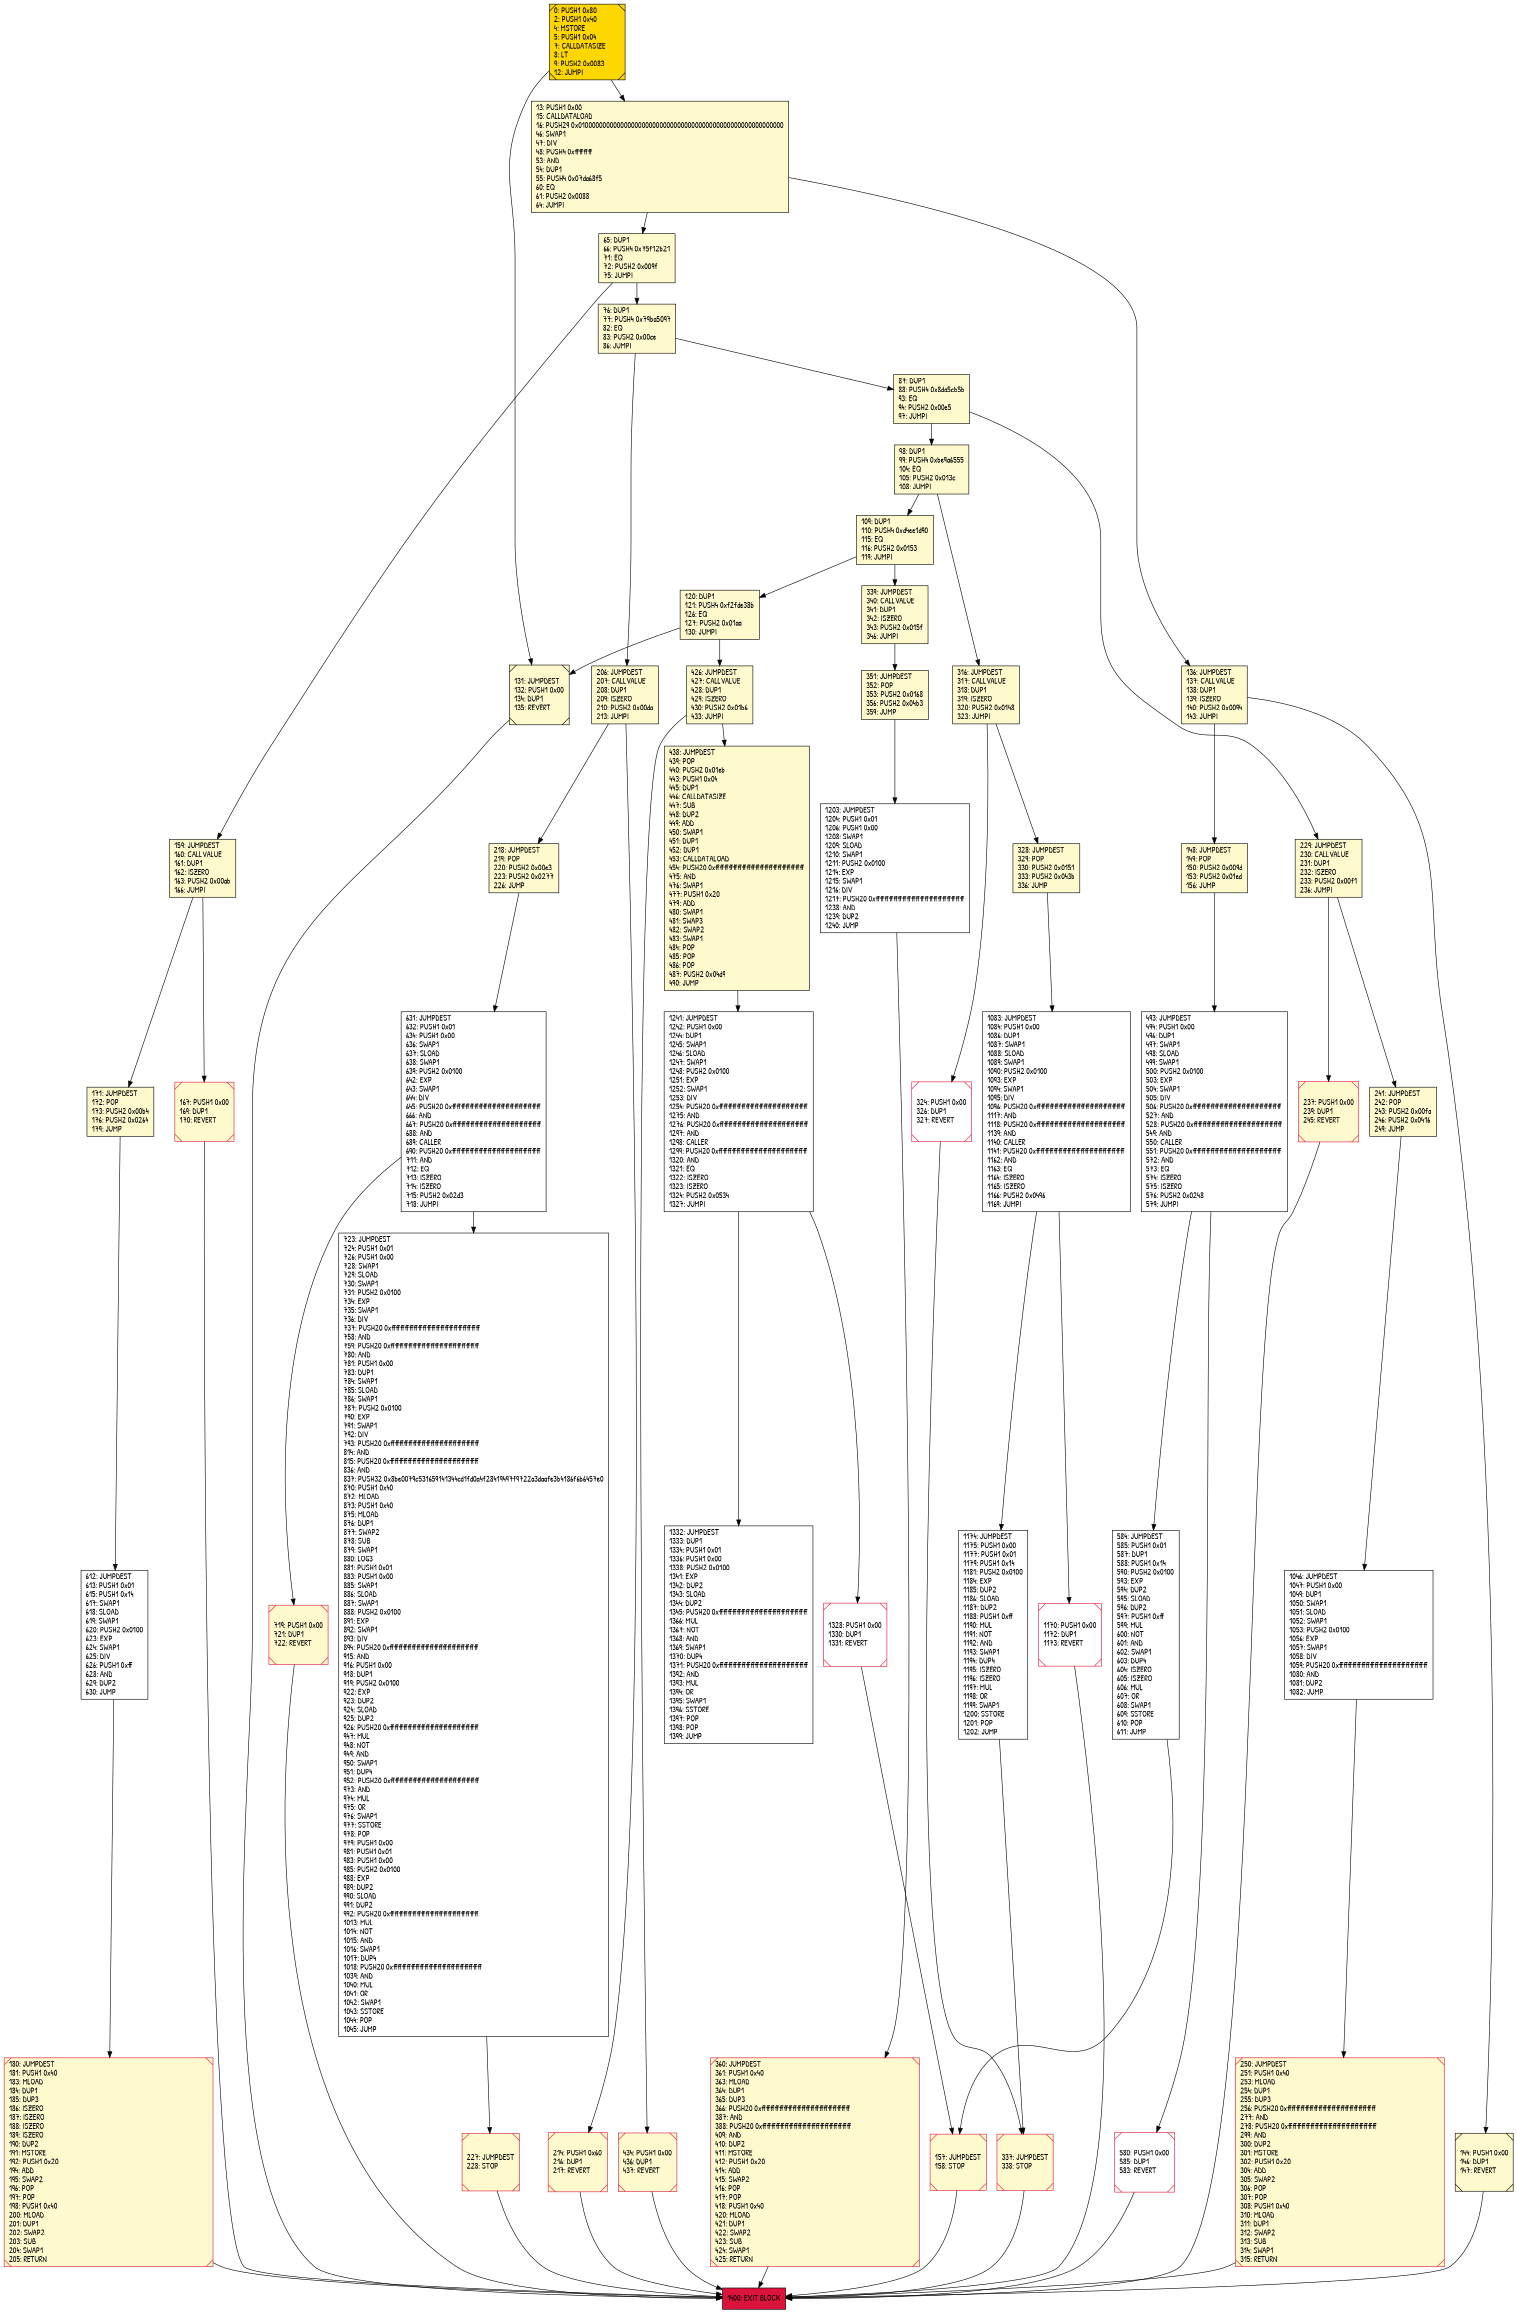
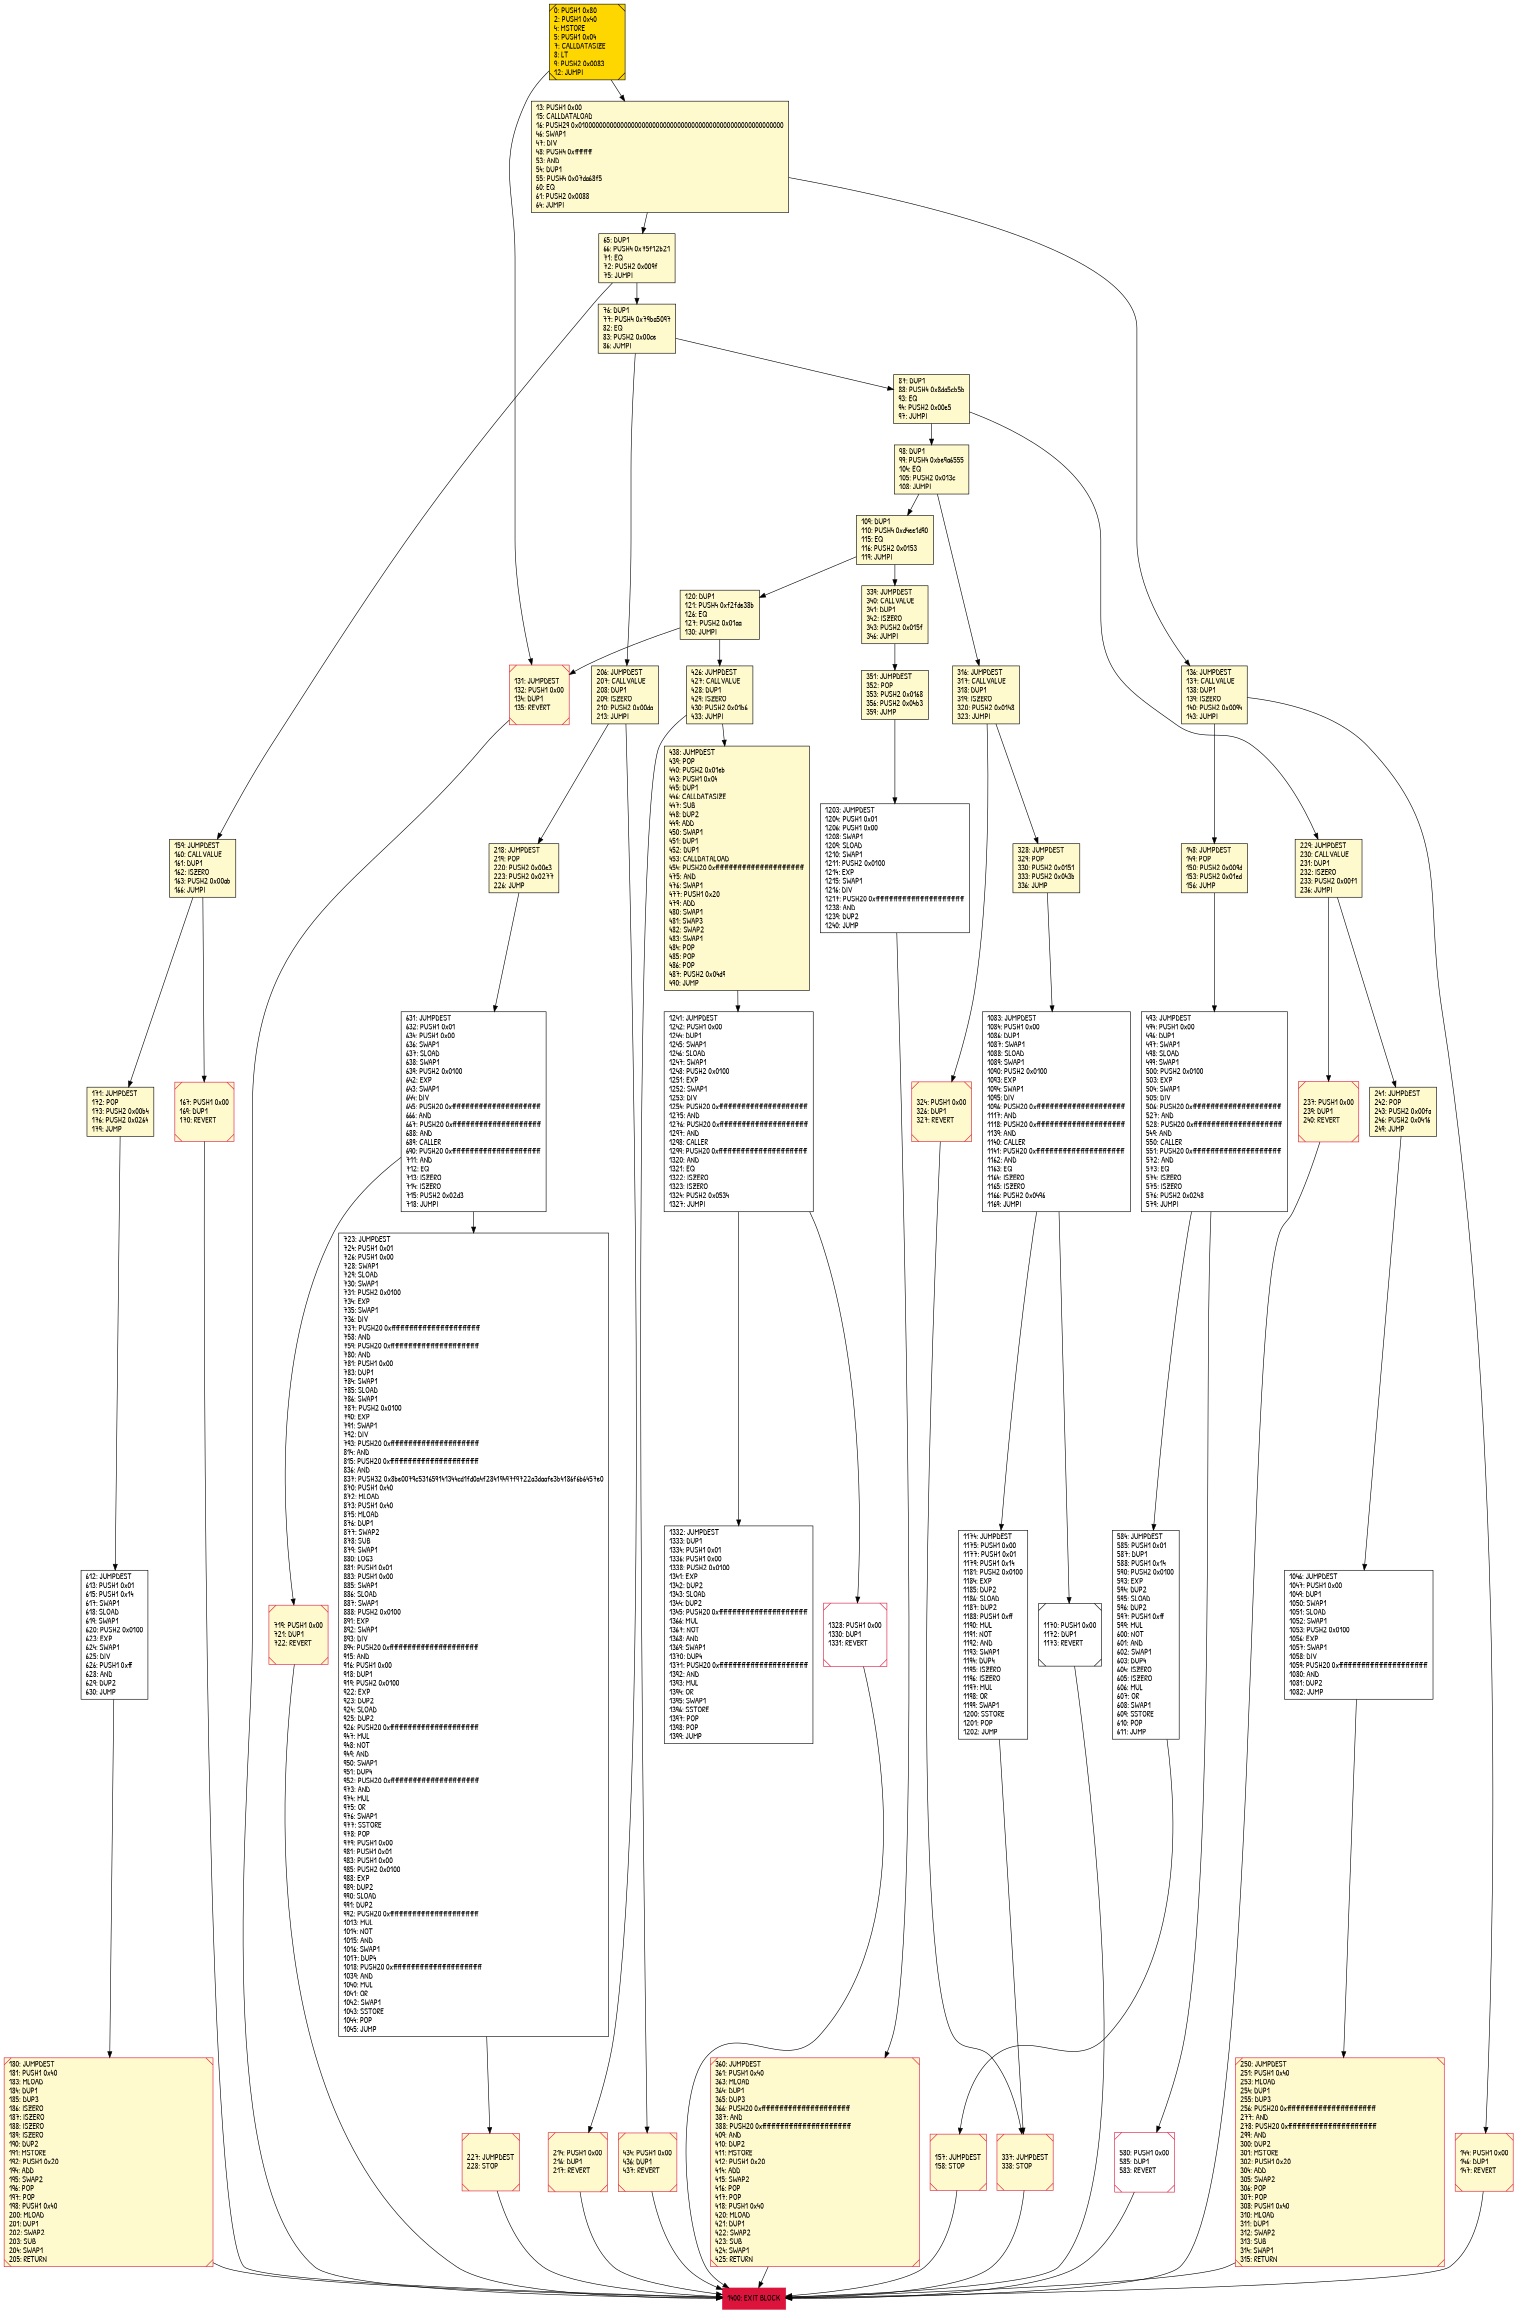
(539, 695) -> (539, 695)
(942, 1112) -> (942, 1112)
(1329, 1112) -> (1329, 1112)
(1070, 1635) -> (1070, 1635)
(908, 1909) -> (825, 2027)
(578, 2162) -> (578, 2162)
(1484, 2162) -> (1484, 2162)
(754, 2299) -> (754, 2299)
